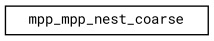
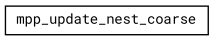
(107, 20) -> (107, 20)
